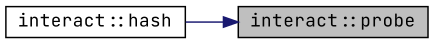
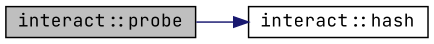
(205, 22) -> (215, 22)
